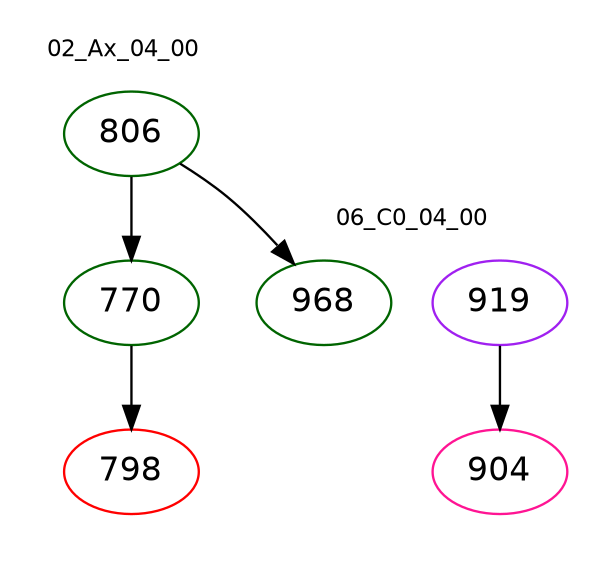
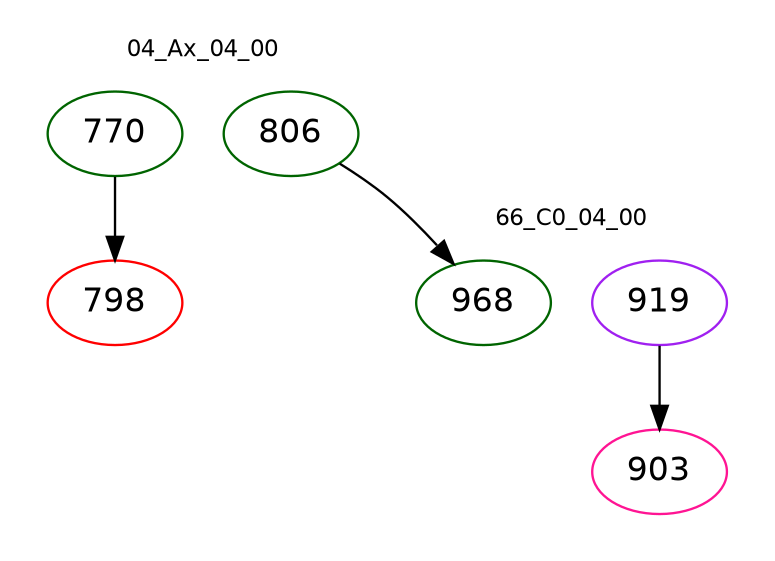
(123, 50) -> (203, 50)
(131, 207) -> none
(412, 219) -> (572, 219)
(500, 472) -> (660, 472)
